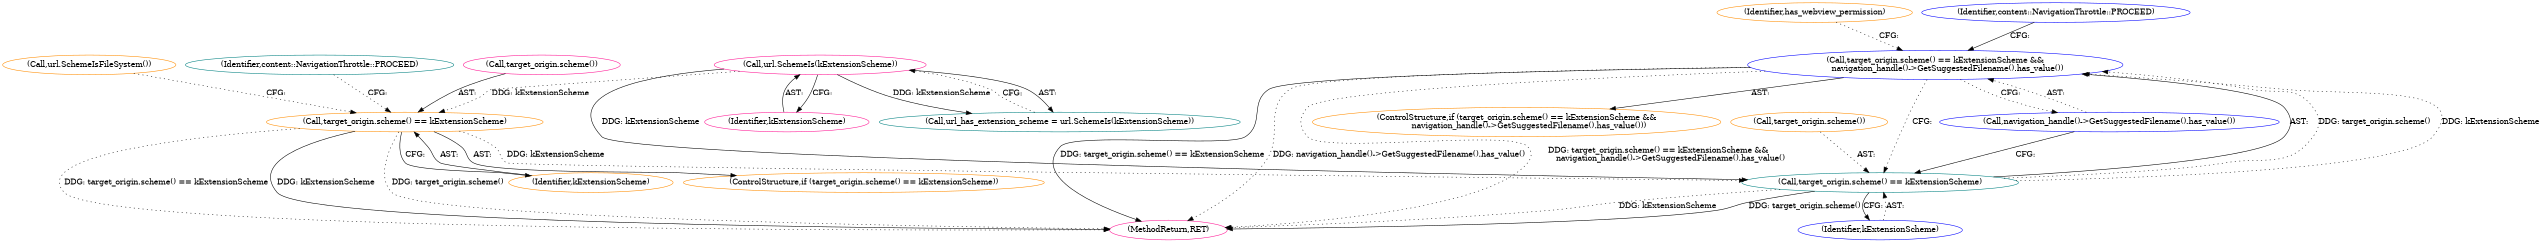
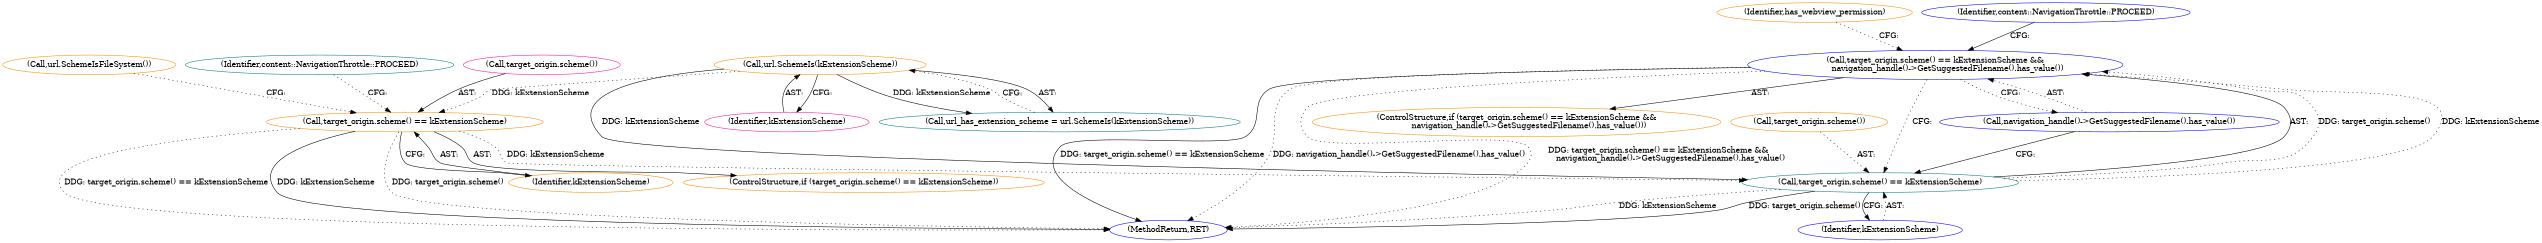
(820, 65) -> (820, 65)
(1168, 230) -> (1168, 230)
